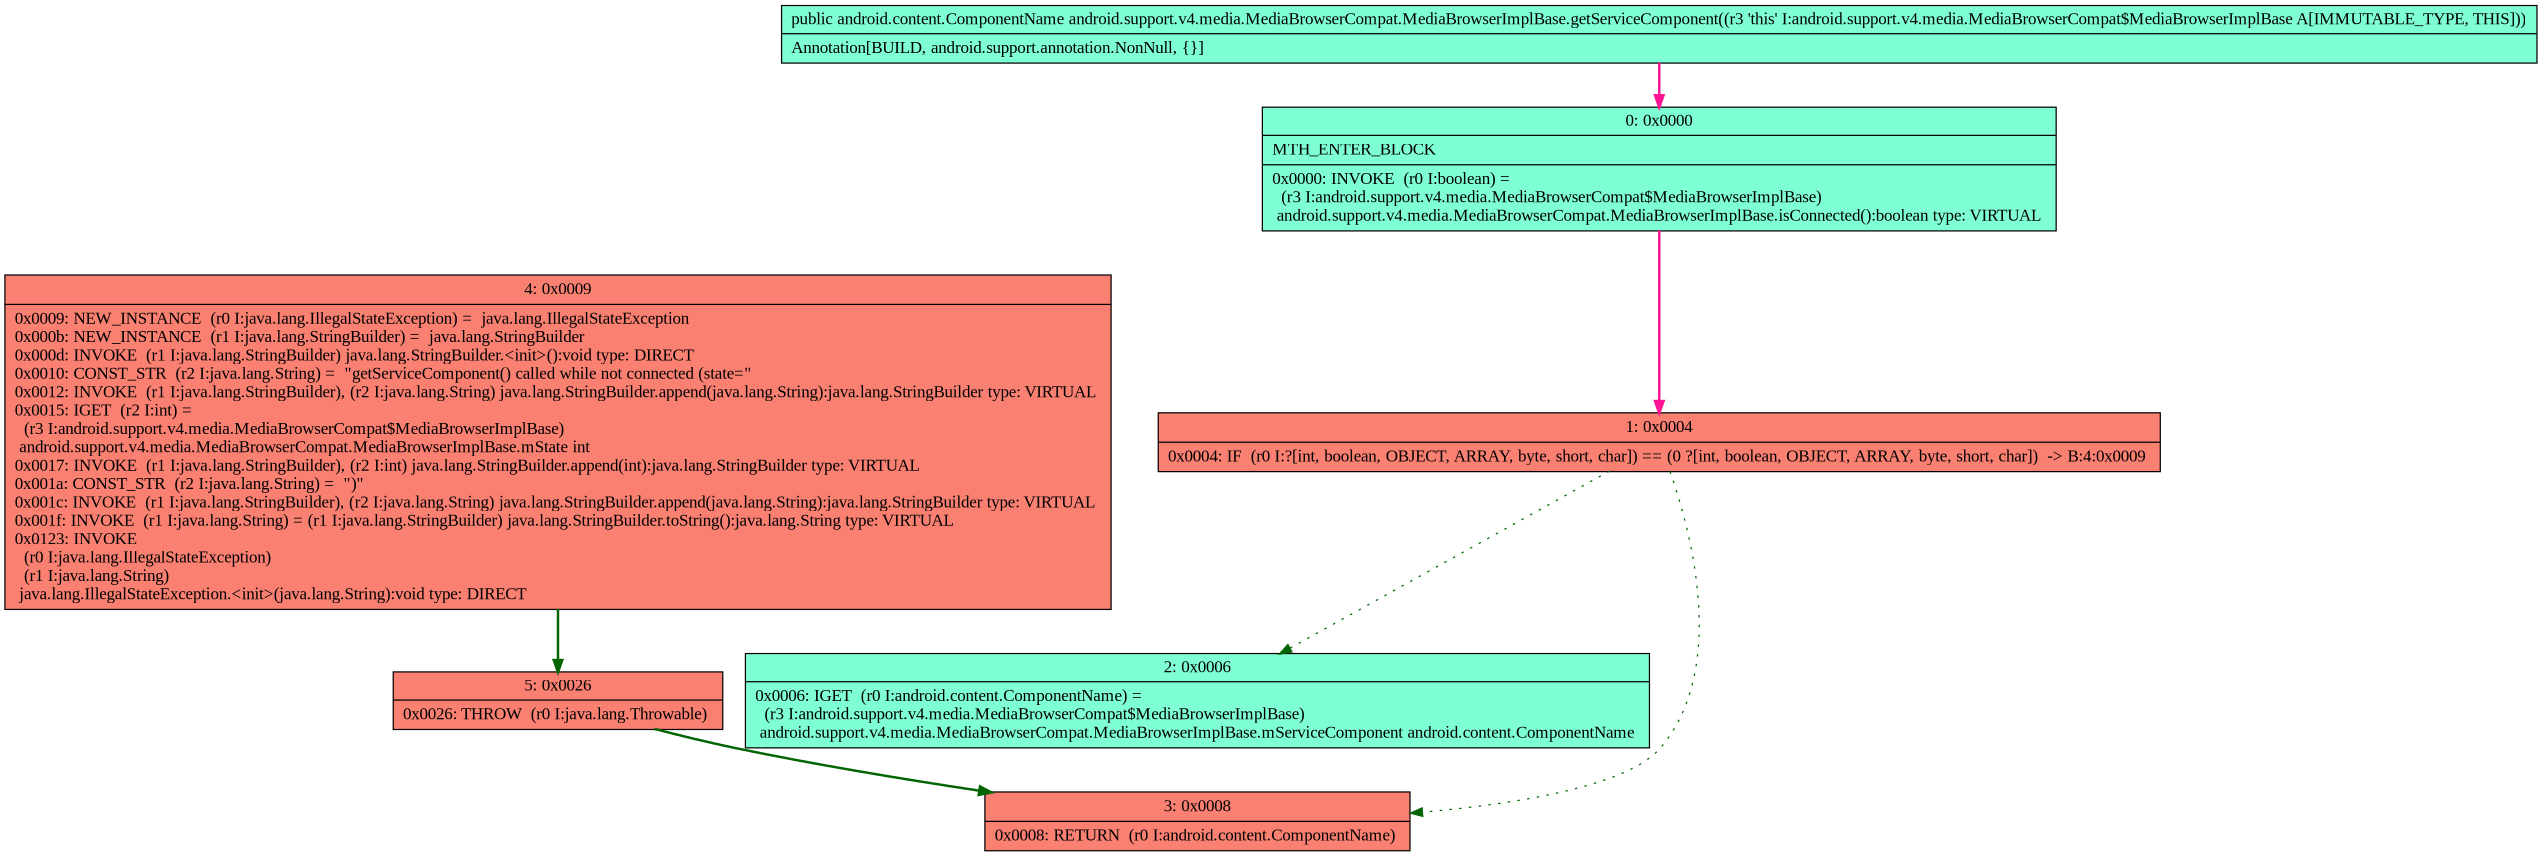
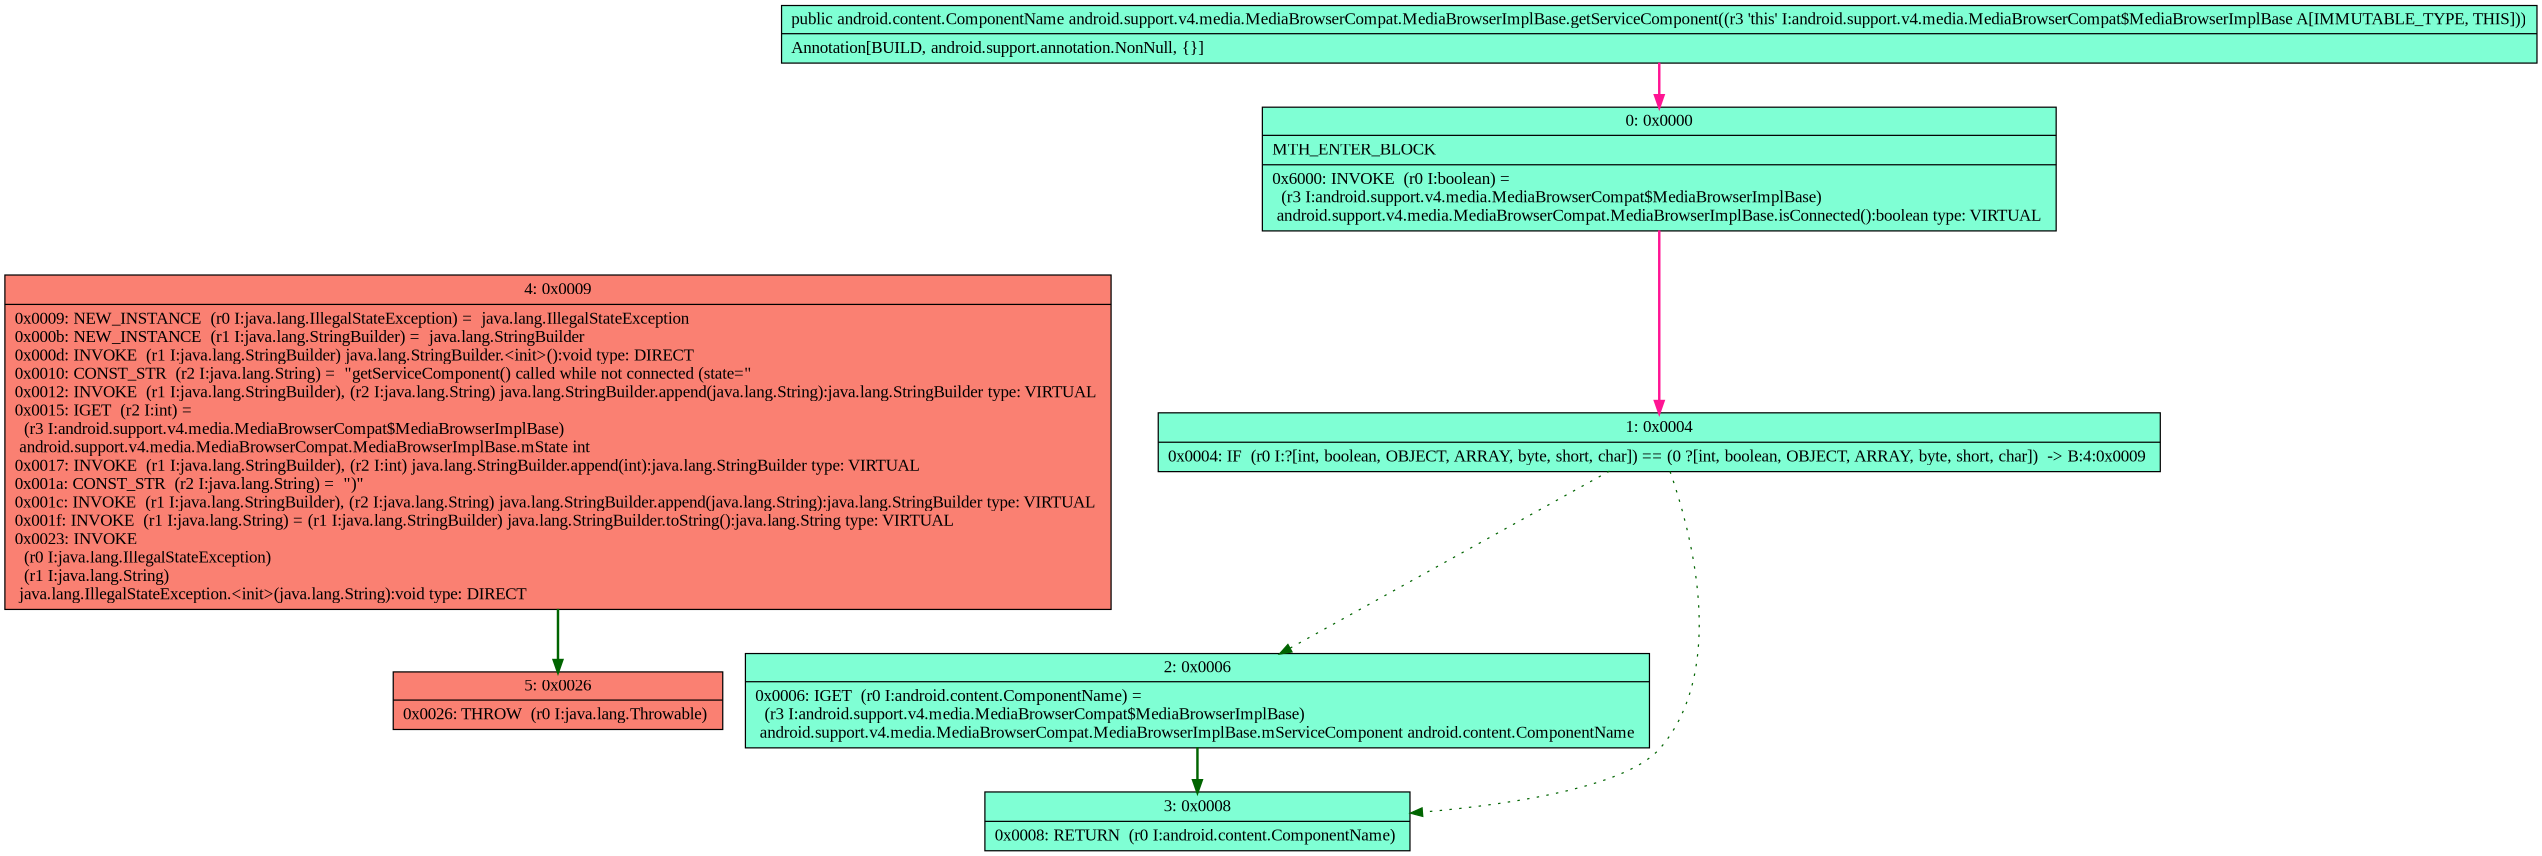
(1394, 179) -> (1394, 179)
(1659, 442) -> (1659, 442)
(81, 539) -> (81, 539)
(816, 764) -> (1197, 764)
(1197, 821) -> (1197, 821)
